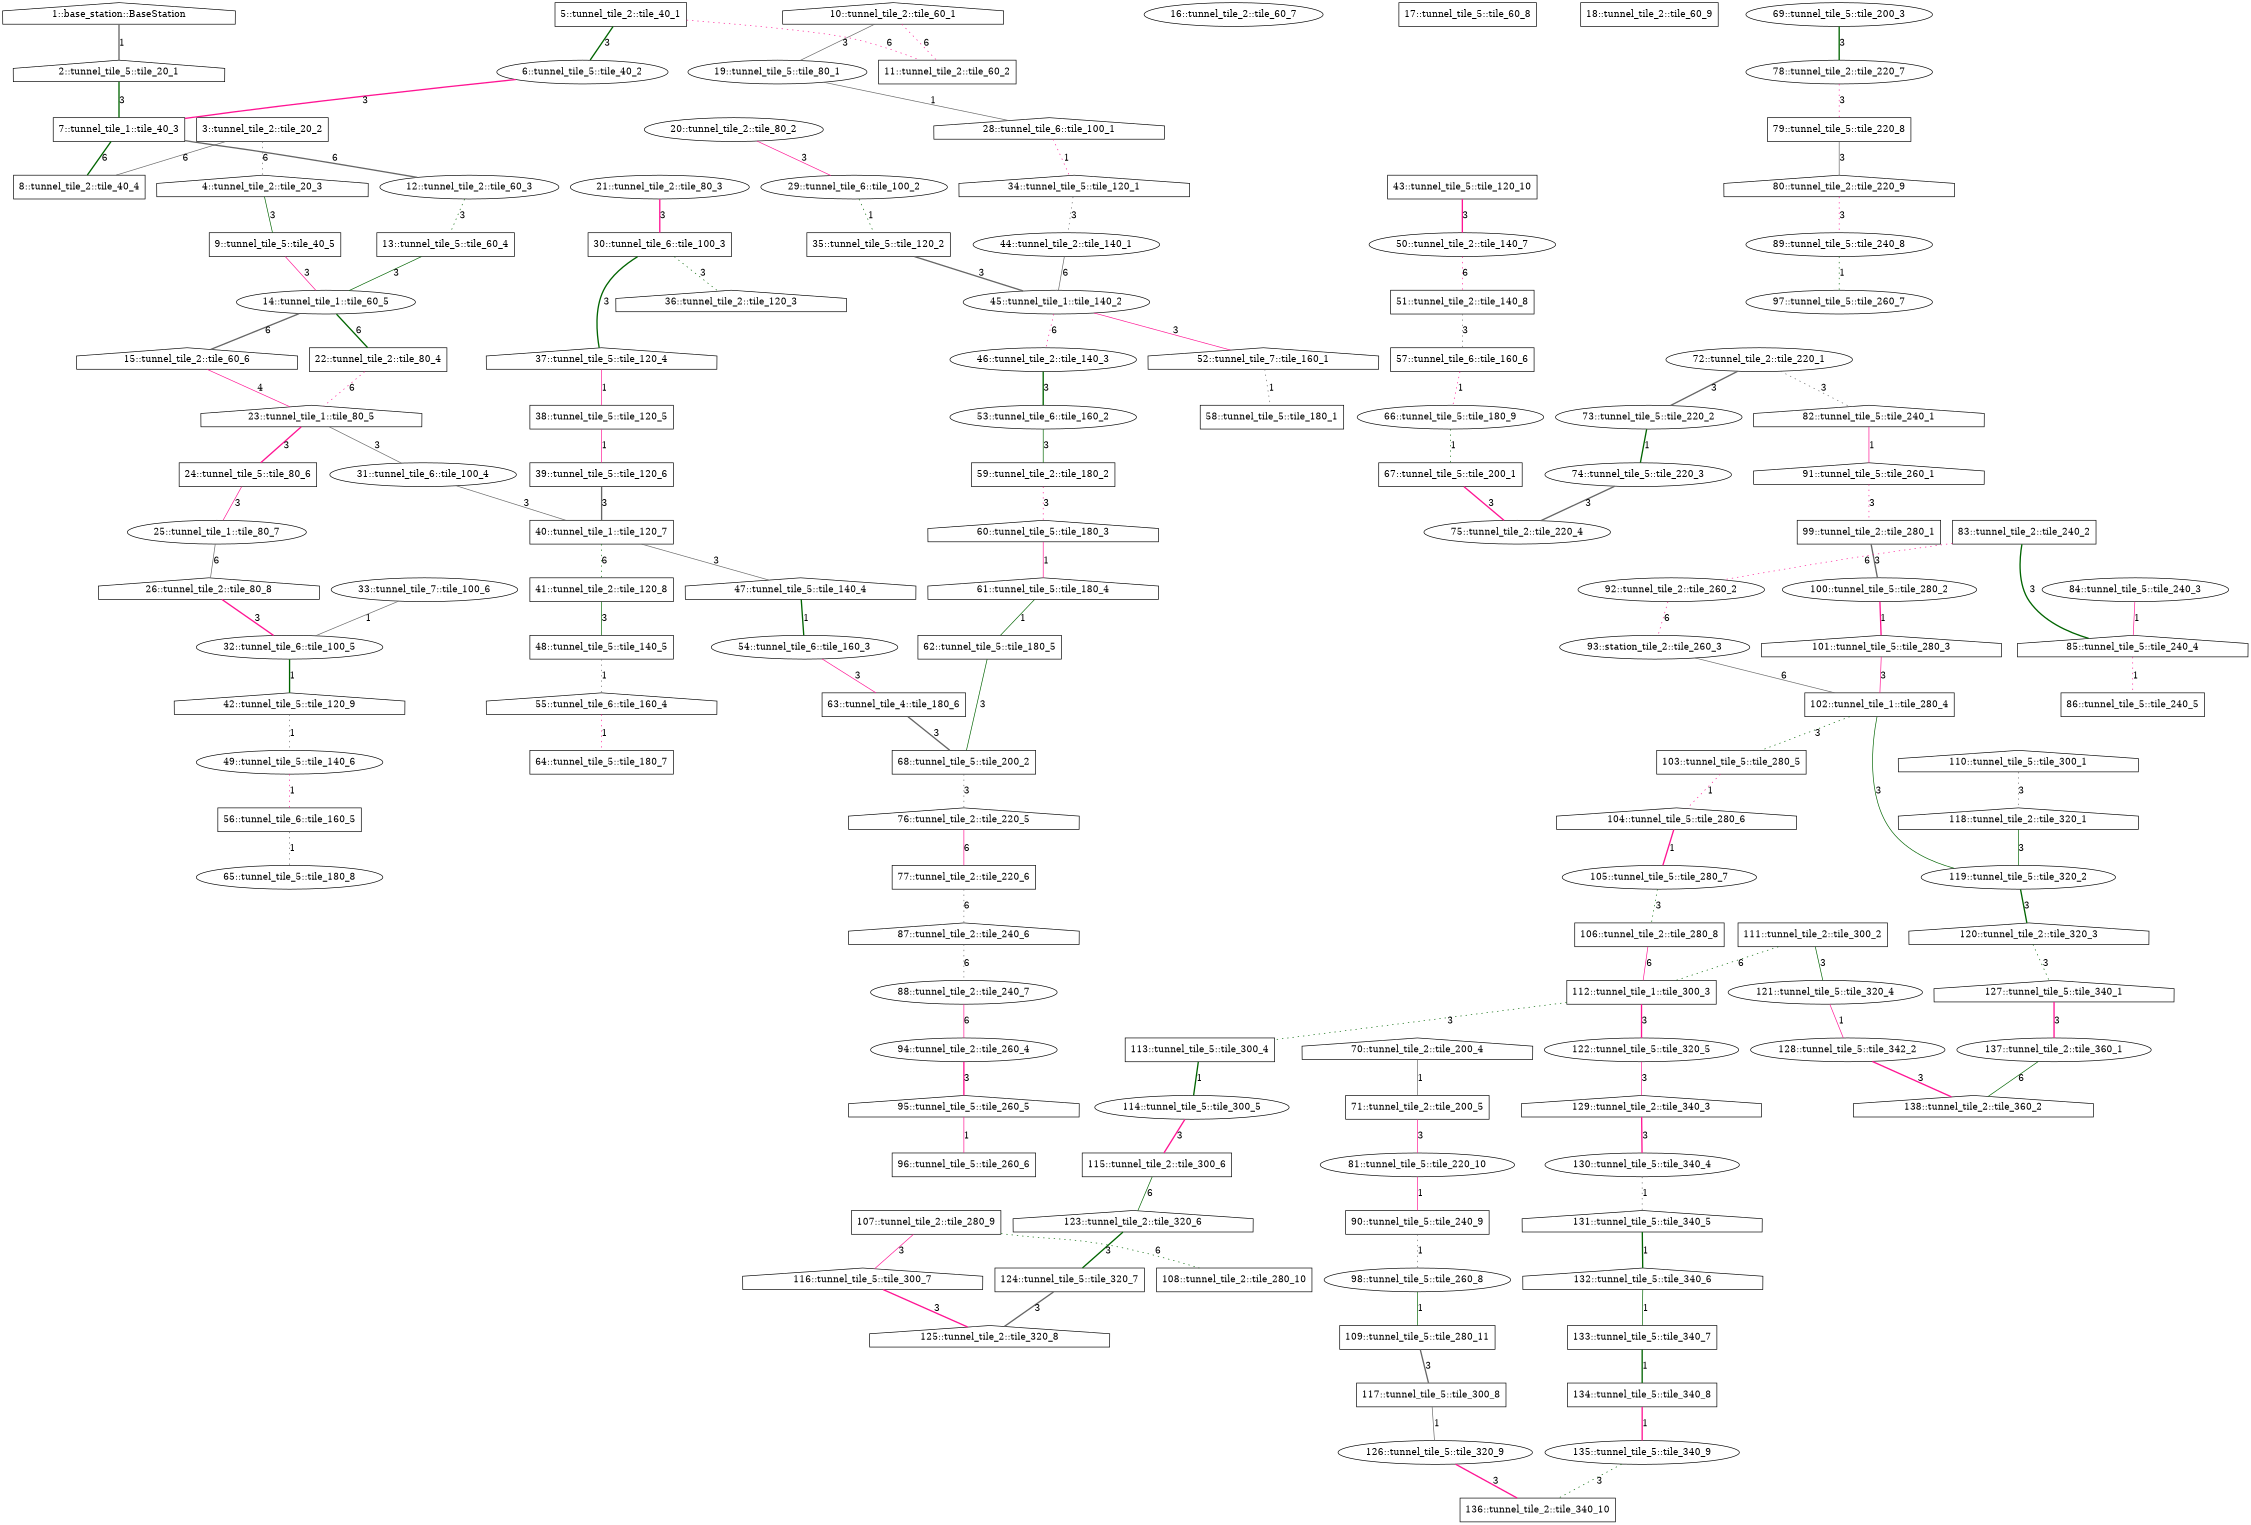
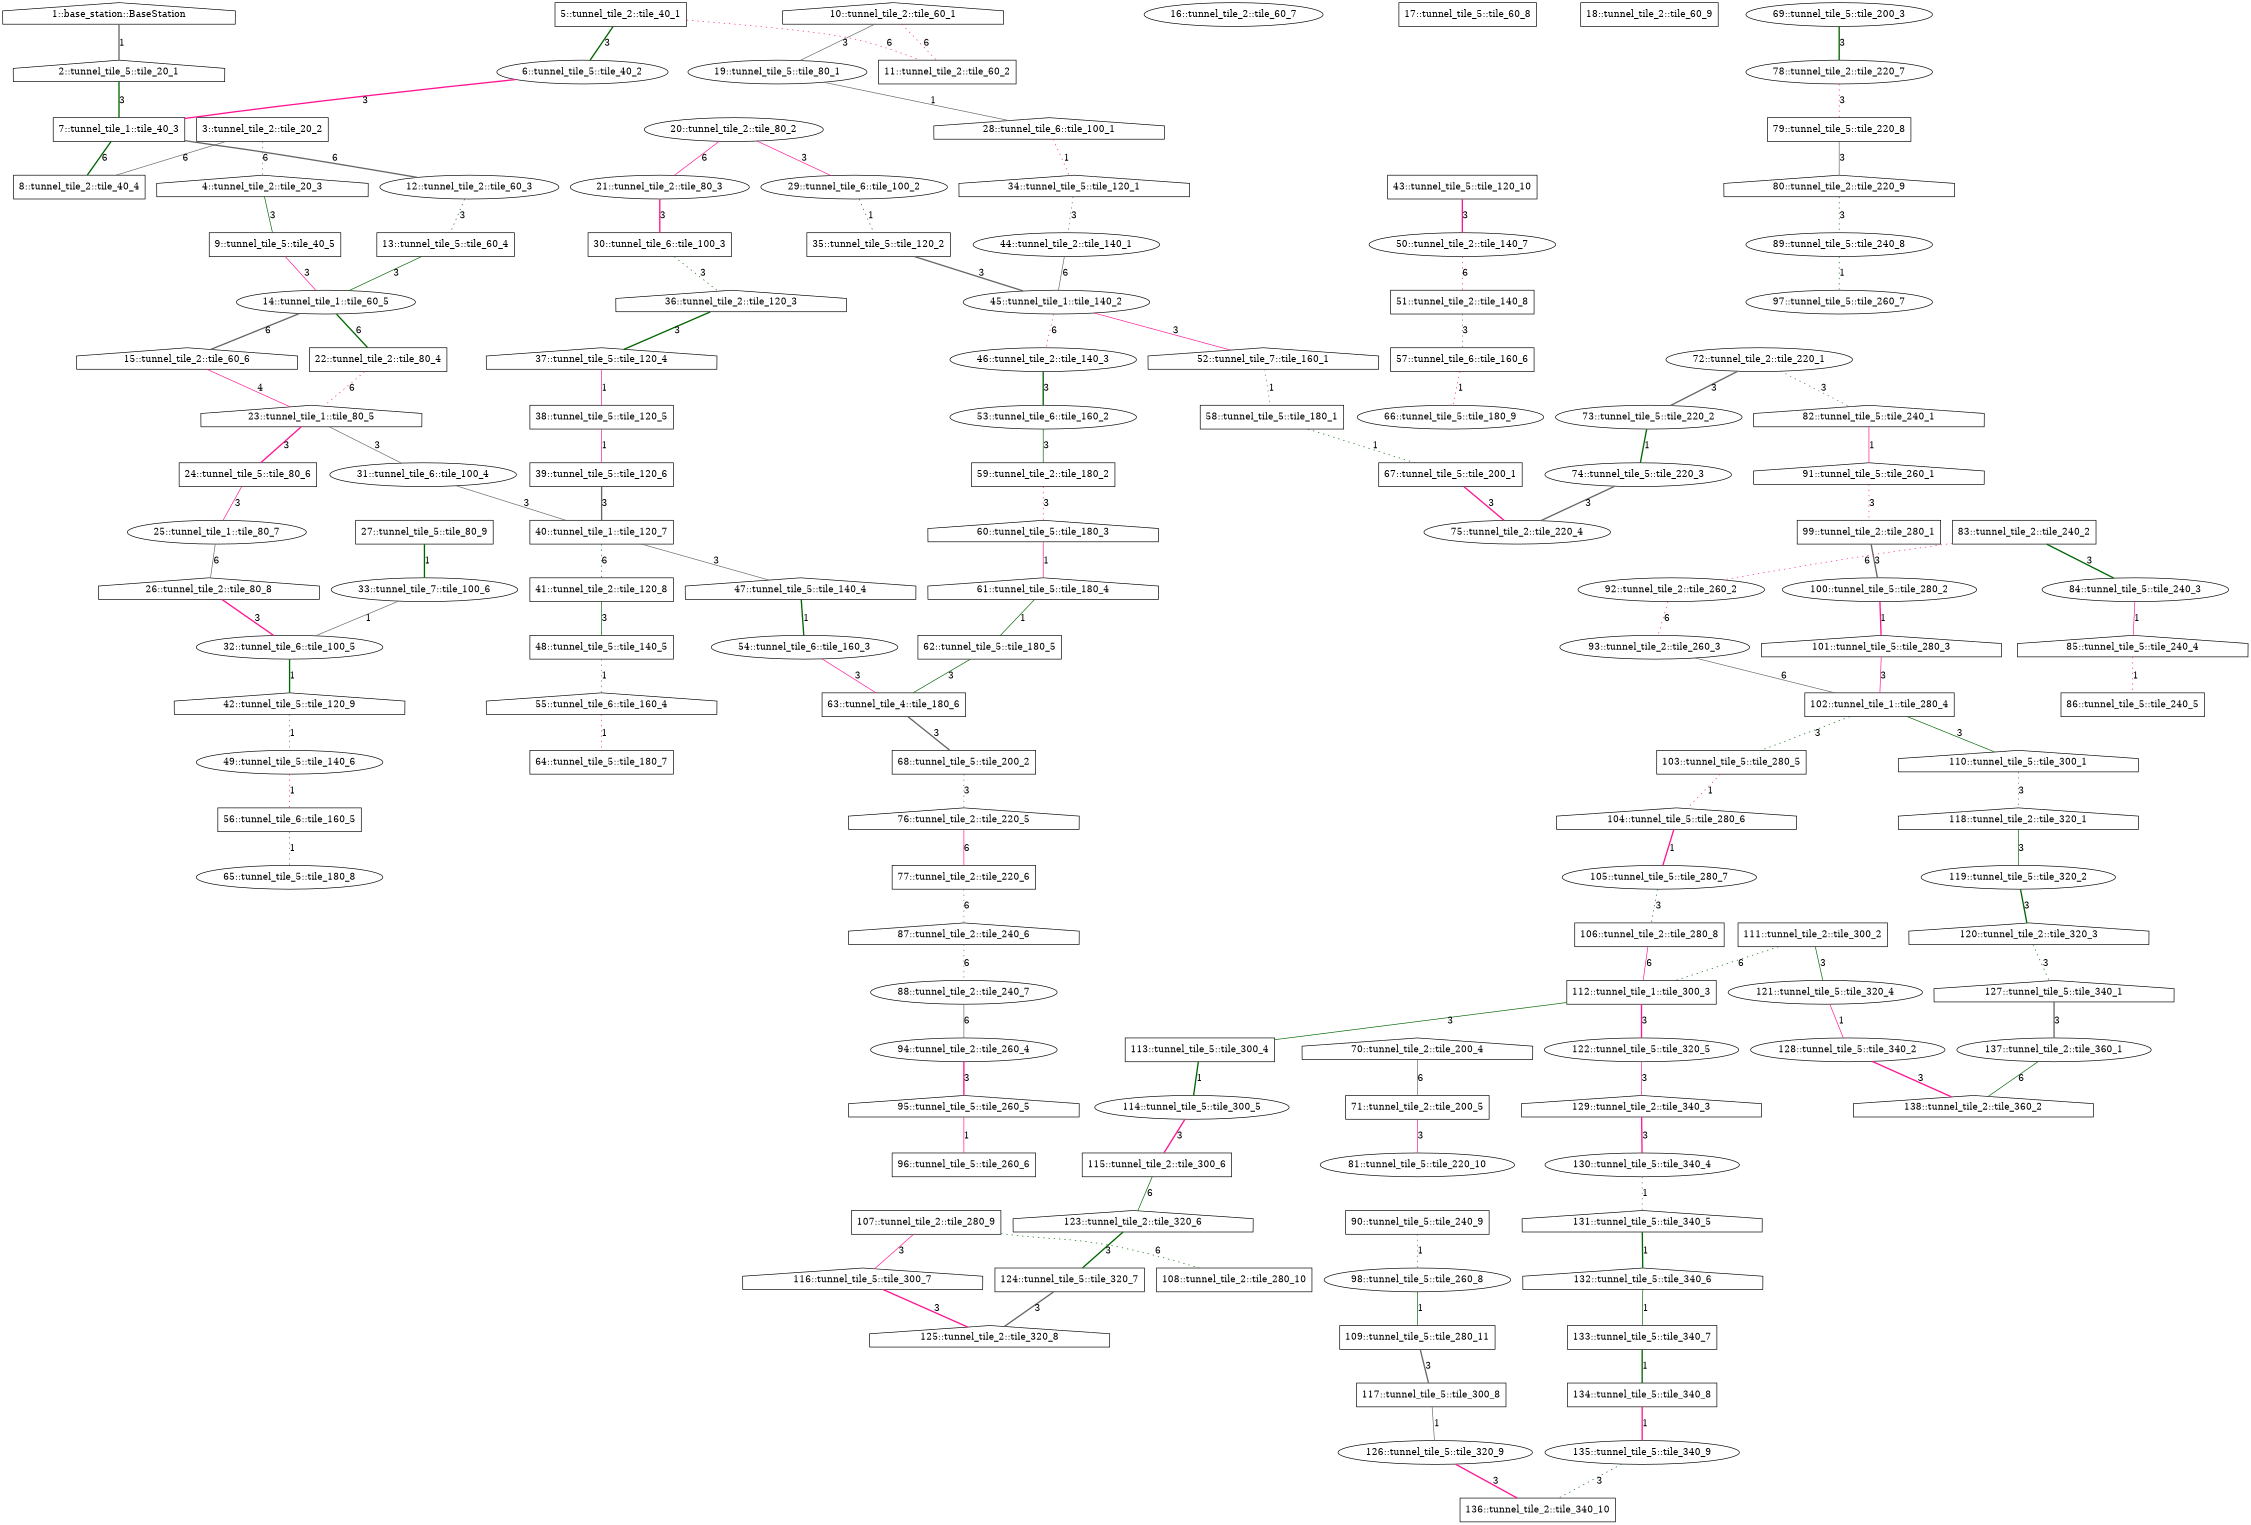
none -> (697, 158)
(1839, 215) -> (1839, 215)
(602, 295) -> (667, 331)
(1450, 446) -> (1361, 446)
none -> (424, 532)
(2033, 606) -> (2080, 561)
(1655, 647) -> (1655, 647)
(977, 705) -> (942, 676)
(1881, 812) -> (1951, 734)
(2054, 1020) -> (2054, 1020)
(964, 1021) -> (964, 1021)
(1421, 1021) -> (1421, 1021)
(1848, 1050) -> (1848, 1050)
(1421, 1079) -> (1421, 1079)
(1417, 1194) -> none
